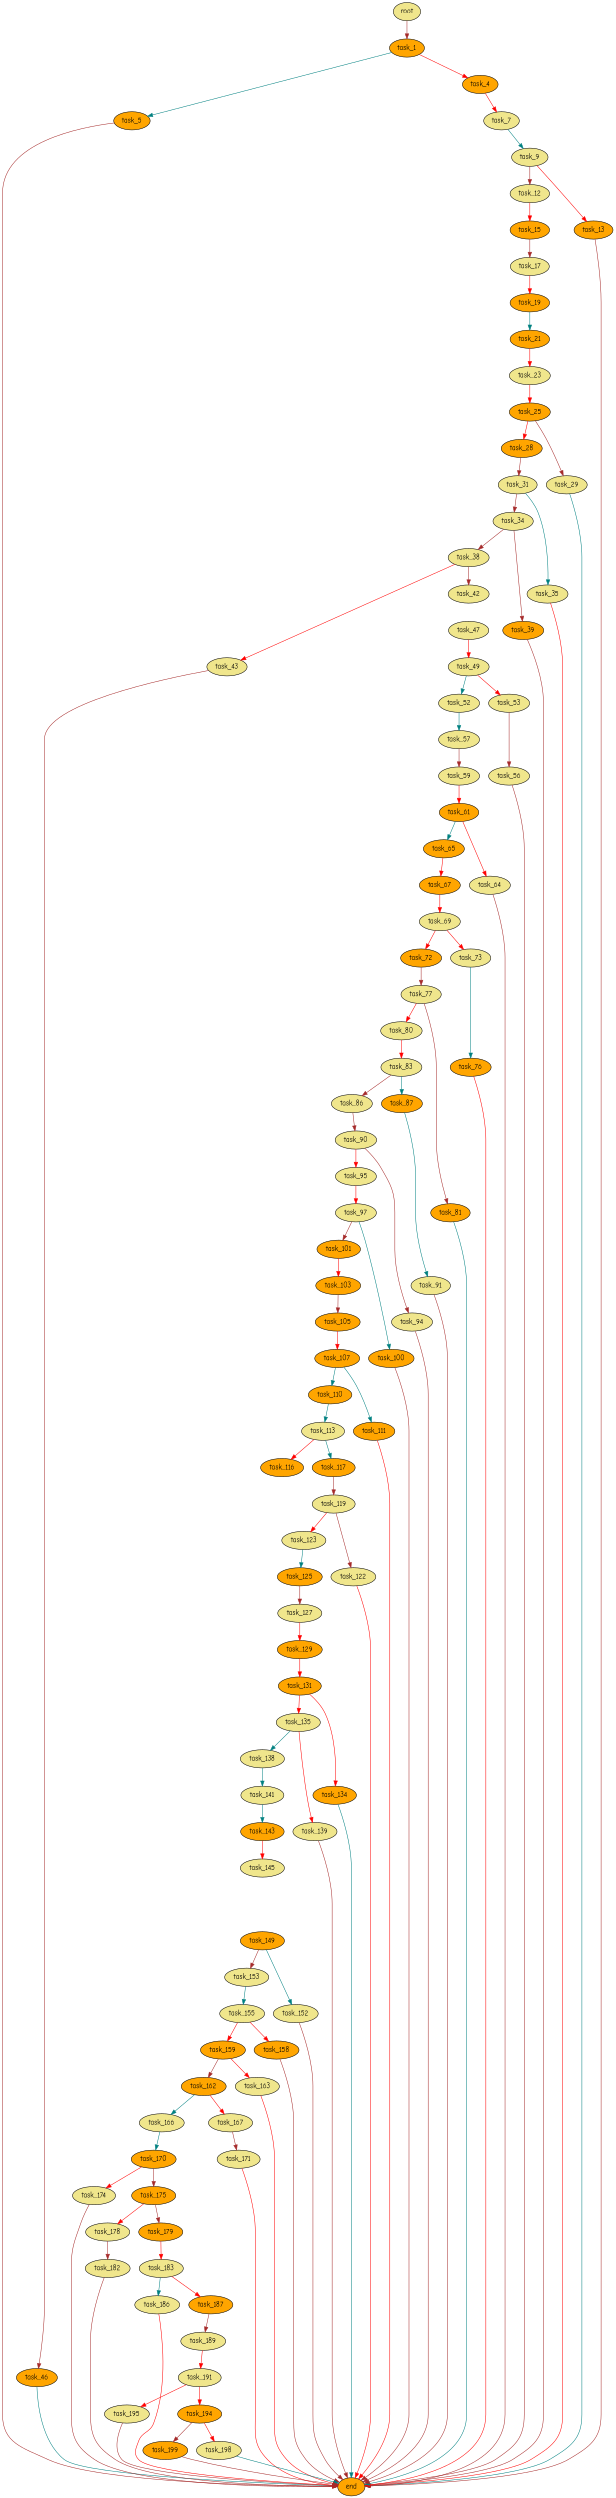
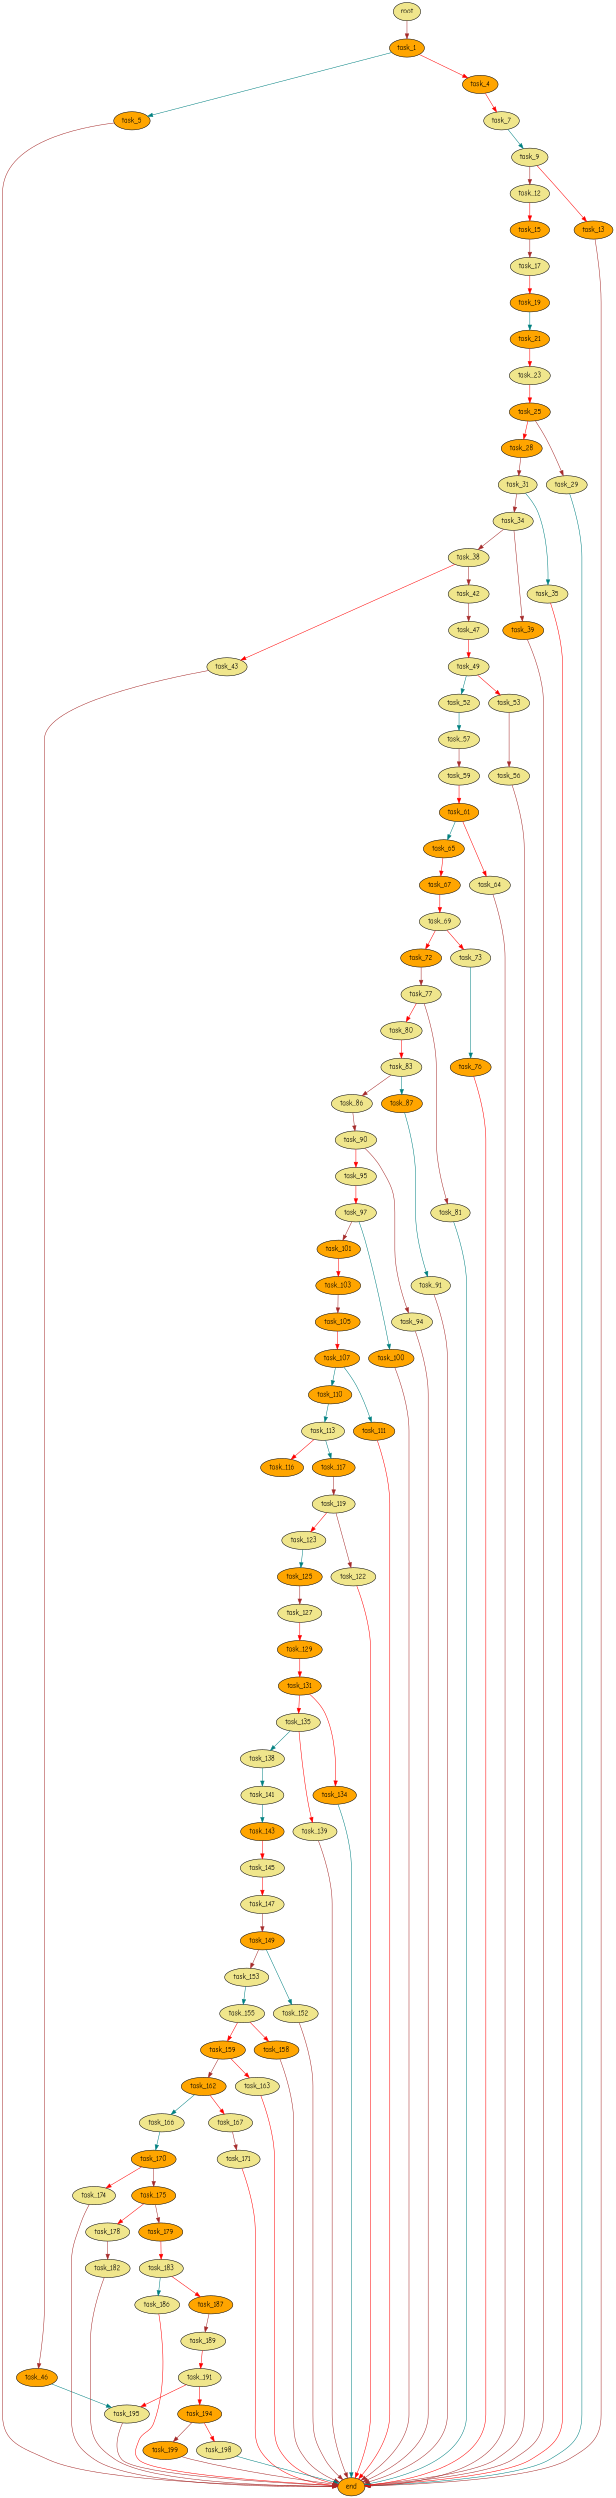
none -> (469, 610)
(450, 1213) -> (450, 1213)
none -> (262, 1904)
(105, 2470) -> (79, 2395)
